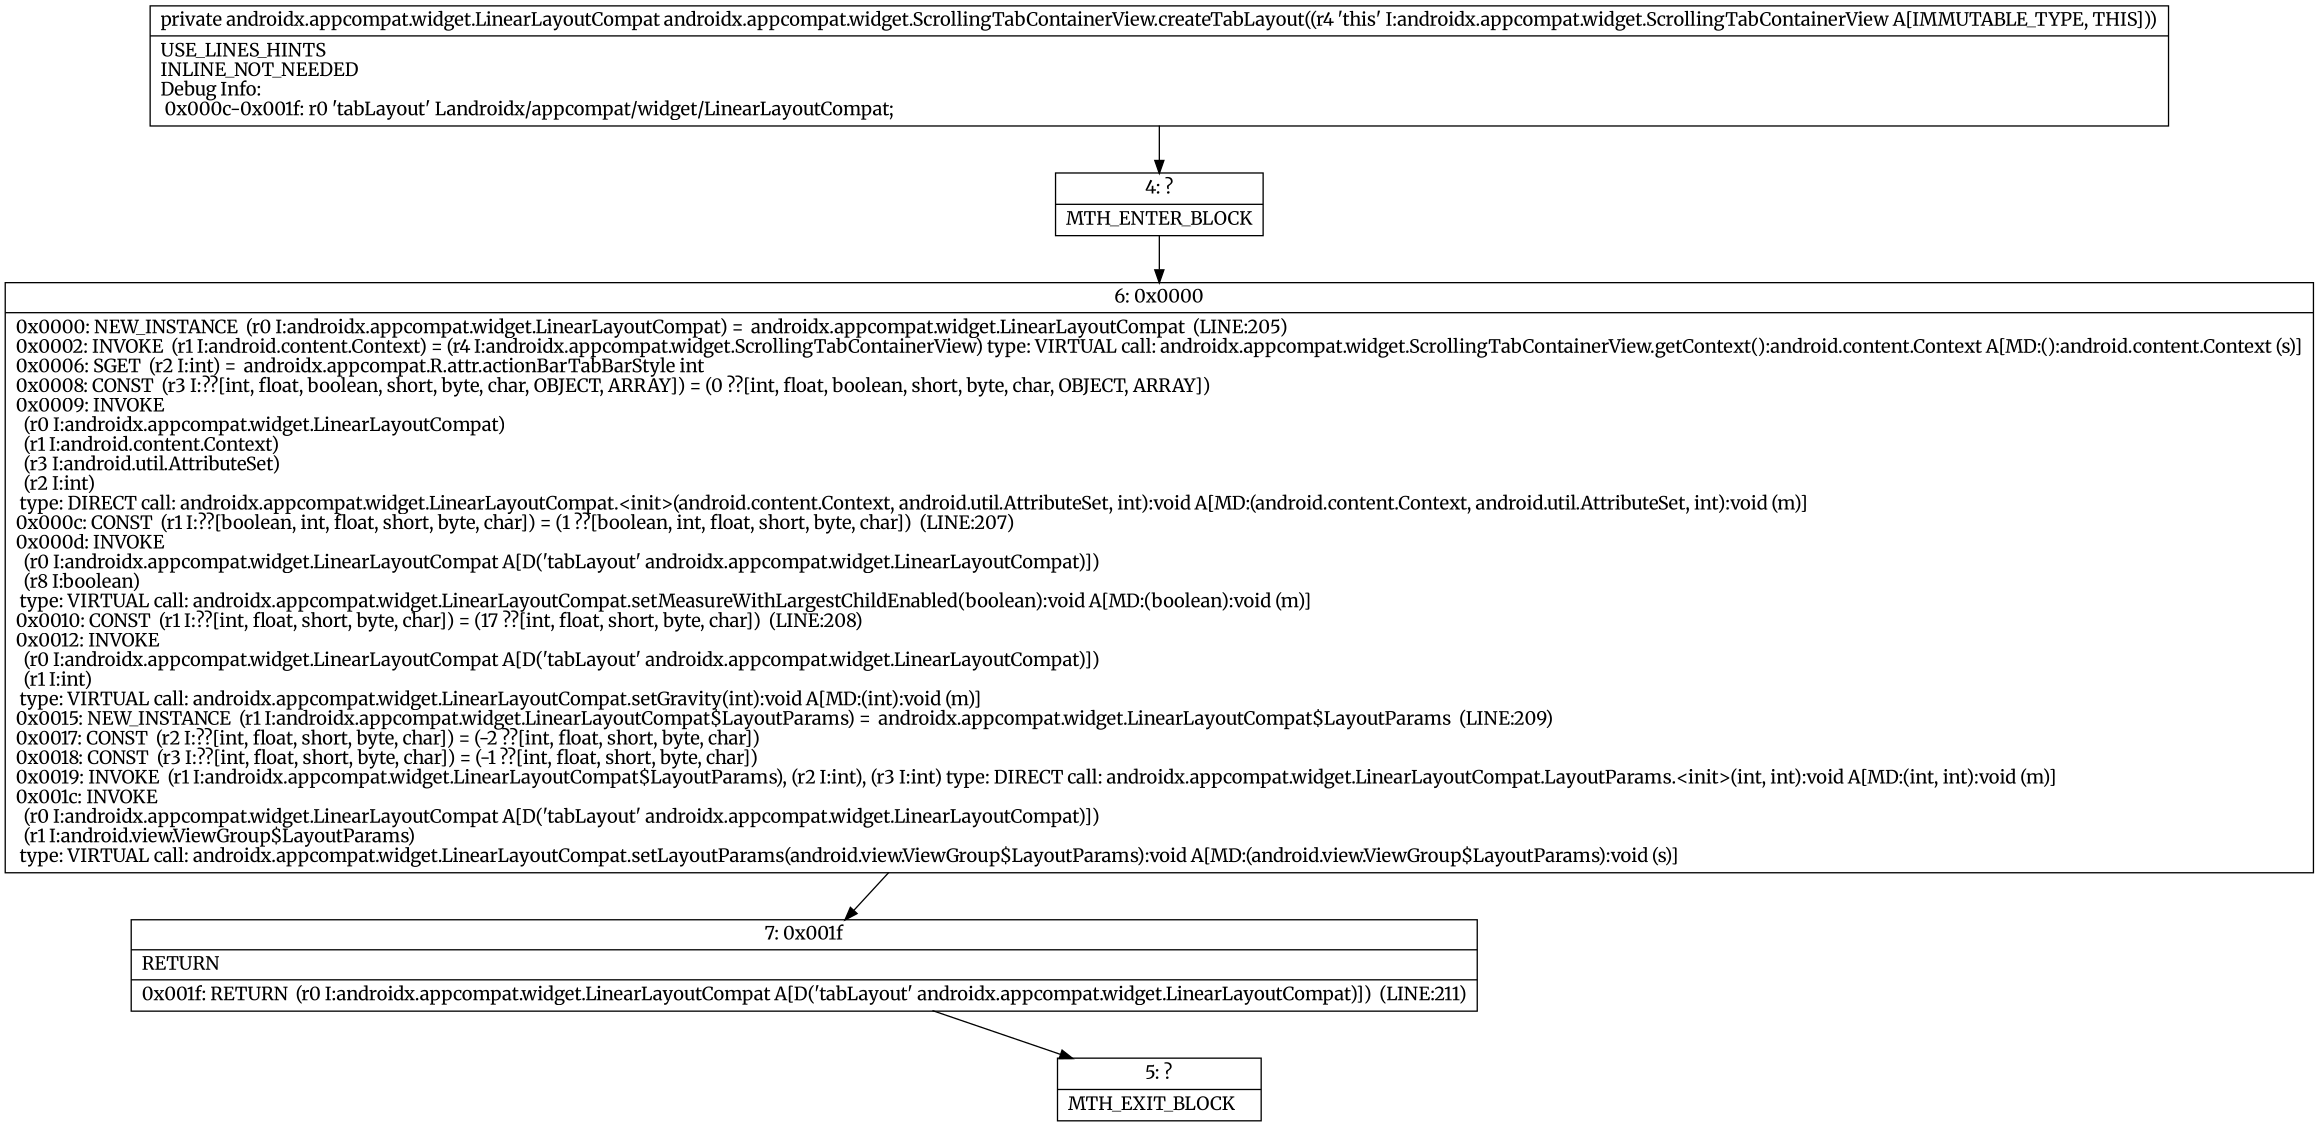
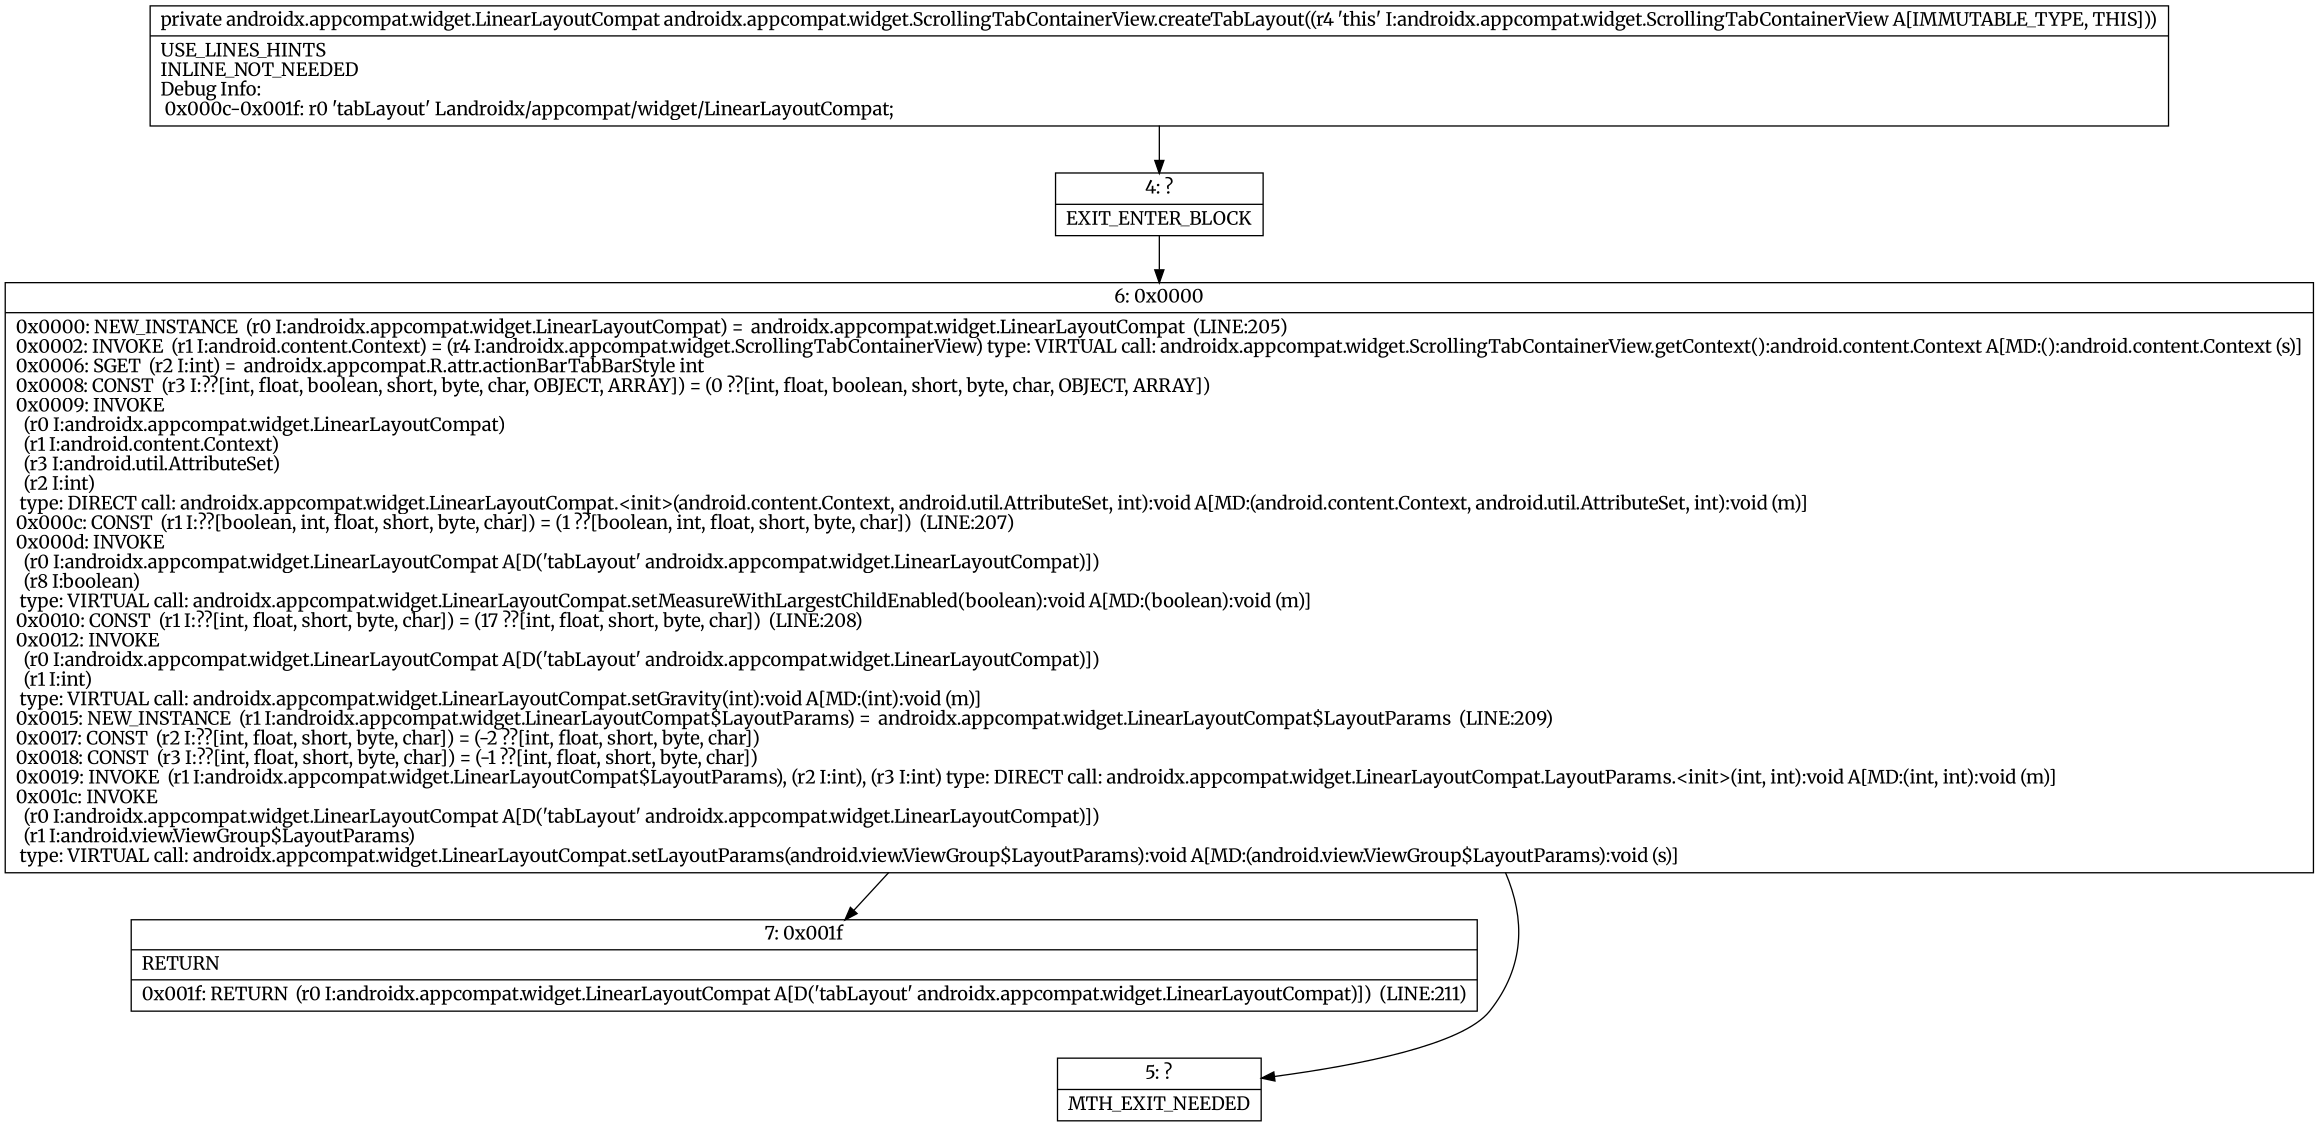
(1159, 219) -> (1159, 219)
(996, 1032) -> (1457, 1034)
(1152, 1104) -> (1159, 1104)
